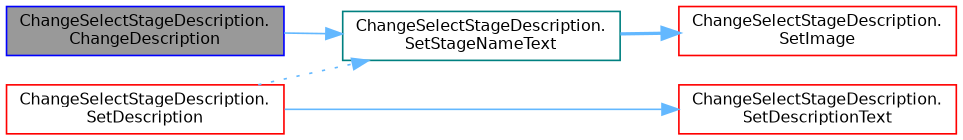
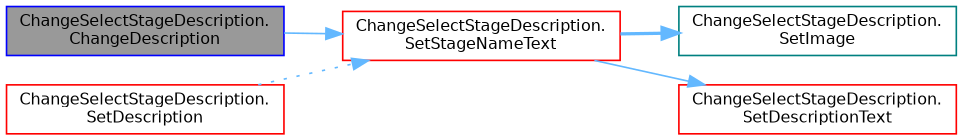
(818, 31) -> (818, 31)
(481, 36) -> (481, 36)
(473, 109) -> (642, 71)
